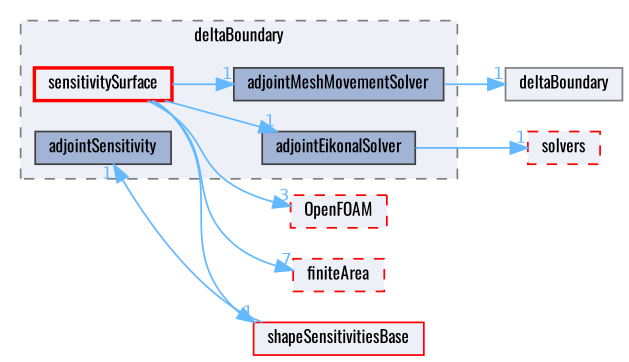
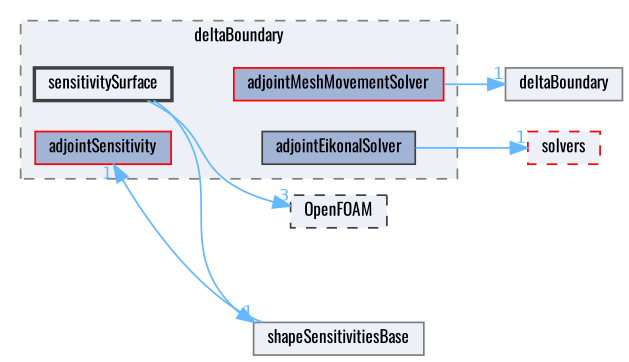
(103, 84) -> (103, 84)
(194, 84) -> none
(339, 84) -> (339, 84)
(212, 114) -> none
(103, 148) -> (103, 148)
(339, 211) -> (339, 211)
(339, 275) -> none
(339, 339) -> (339, 339)
